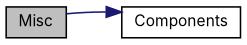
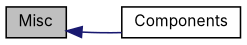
(86, 12) -> (102, 33)
